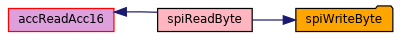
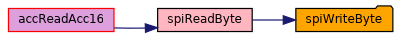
(142, 12) -> (130, 28)
